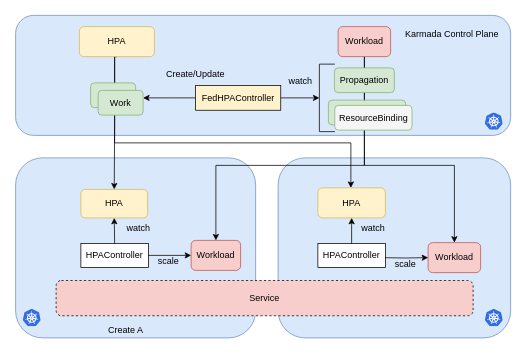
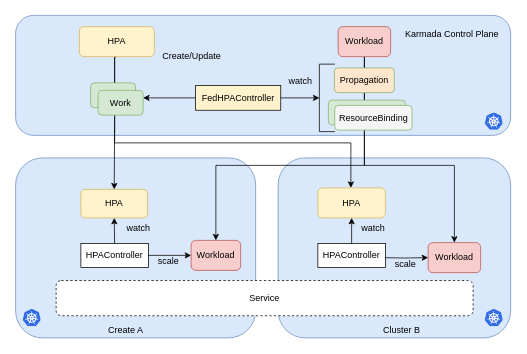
(195, 74) -> (192, 56)
(364, 80) -> (364, 80)
(264, 298) -> (264, 298)
none -> (402, 330)
